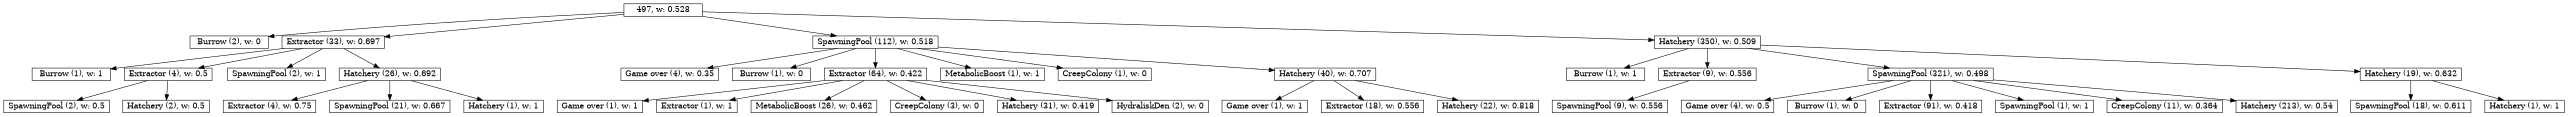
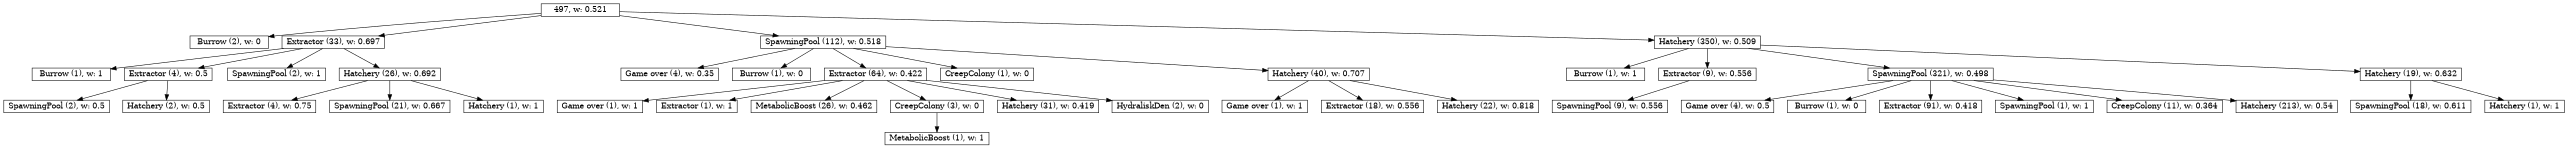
(663, 10) -> (580, 10)
(931, 58) -> (937, 120)
